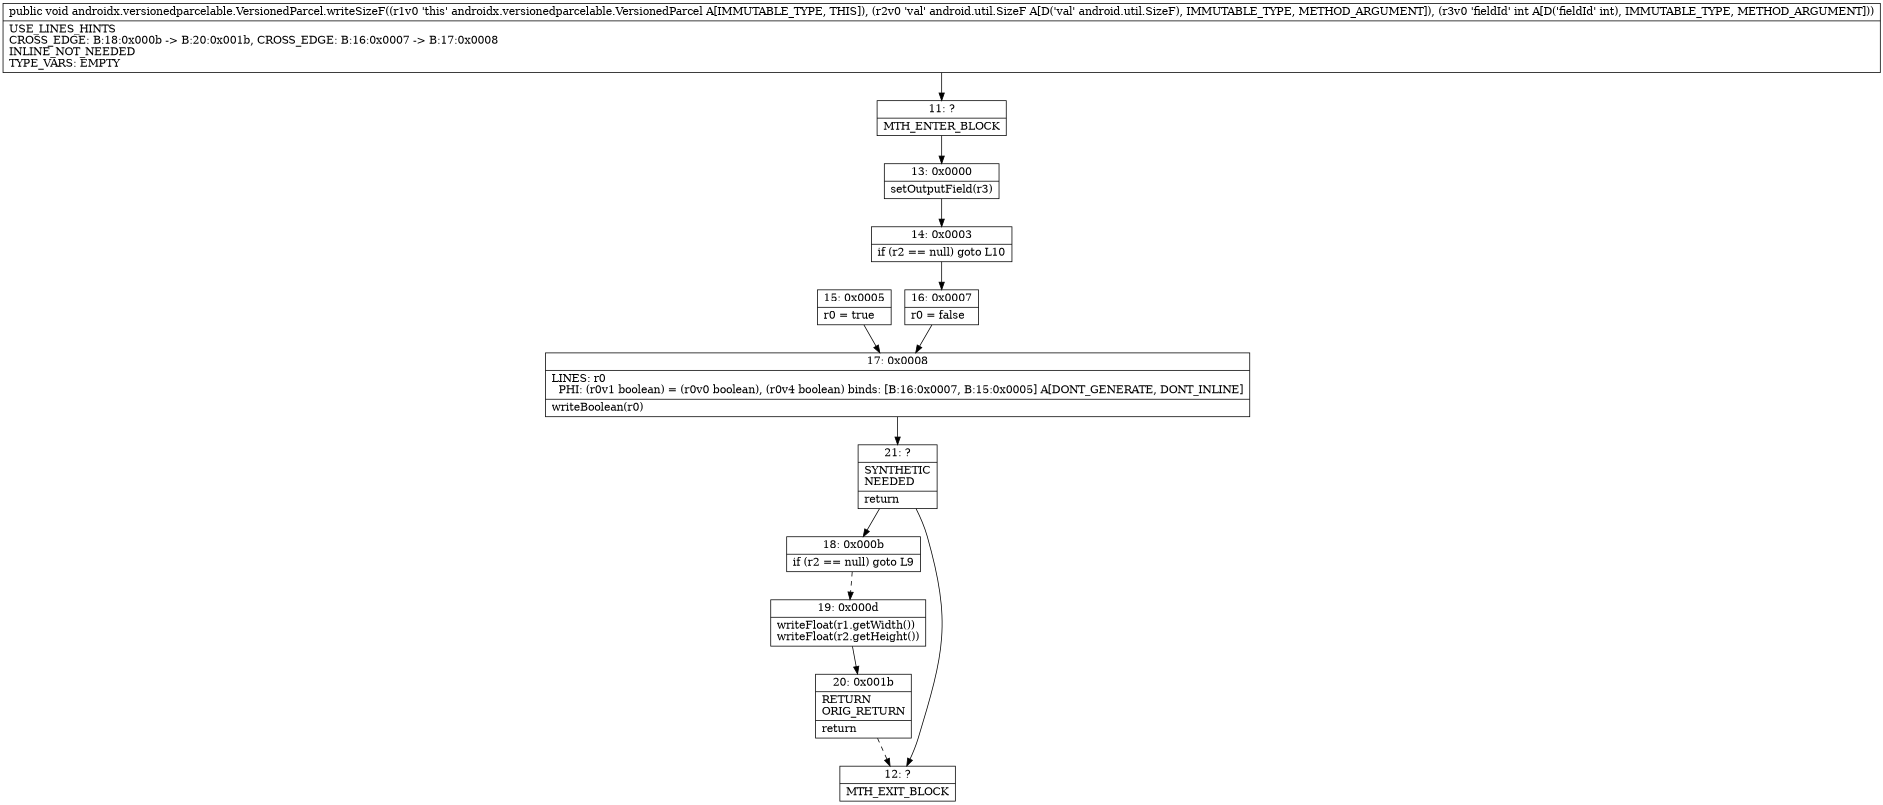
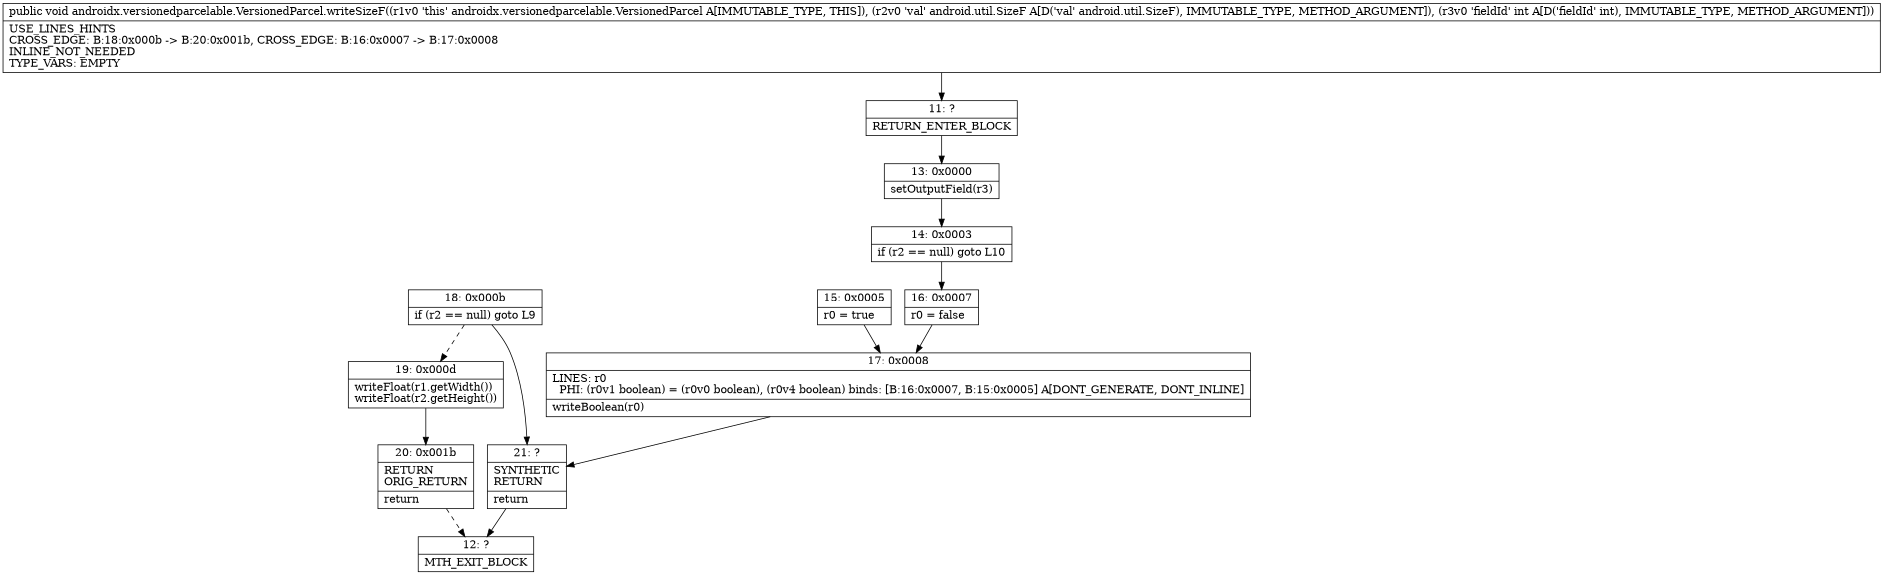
(942, 126) -> (942, 126)
(890, 482) -> (518, 482)
(873, 519) -> (518, 378)
